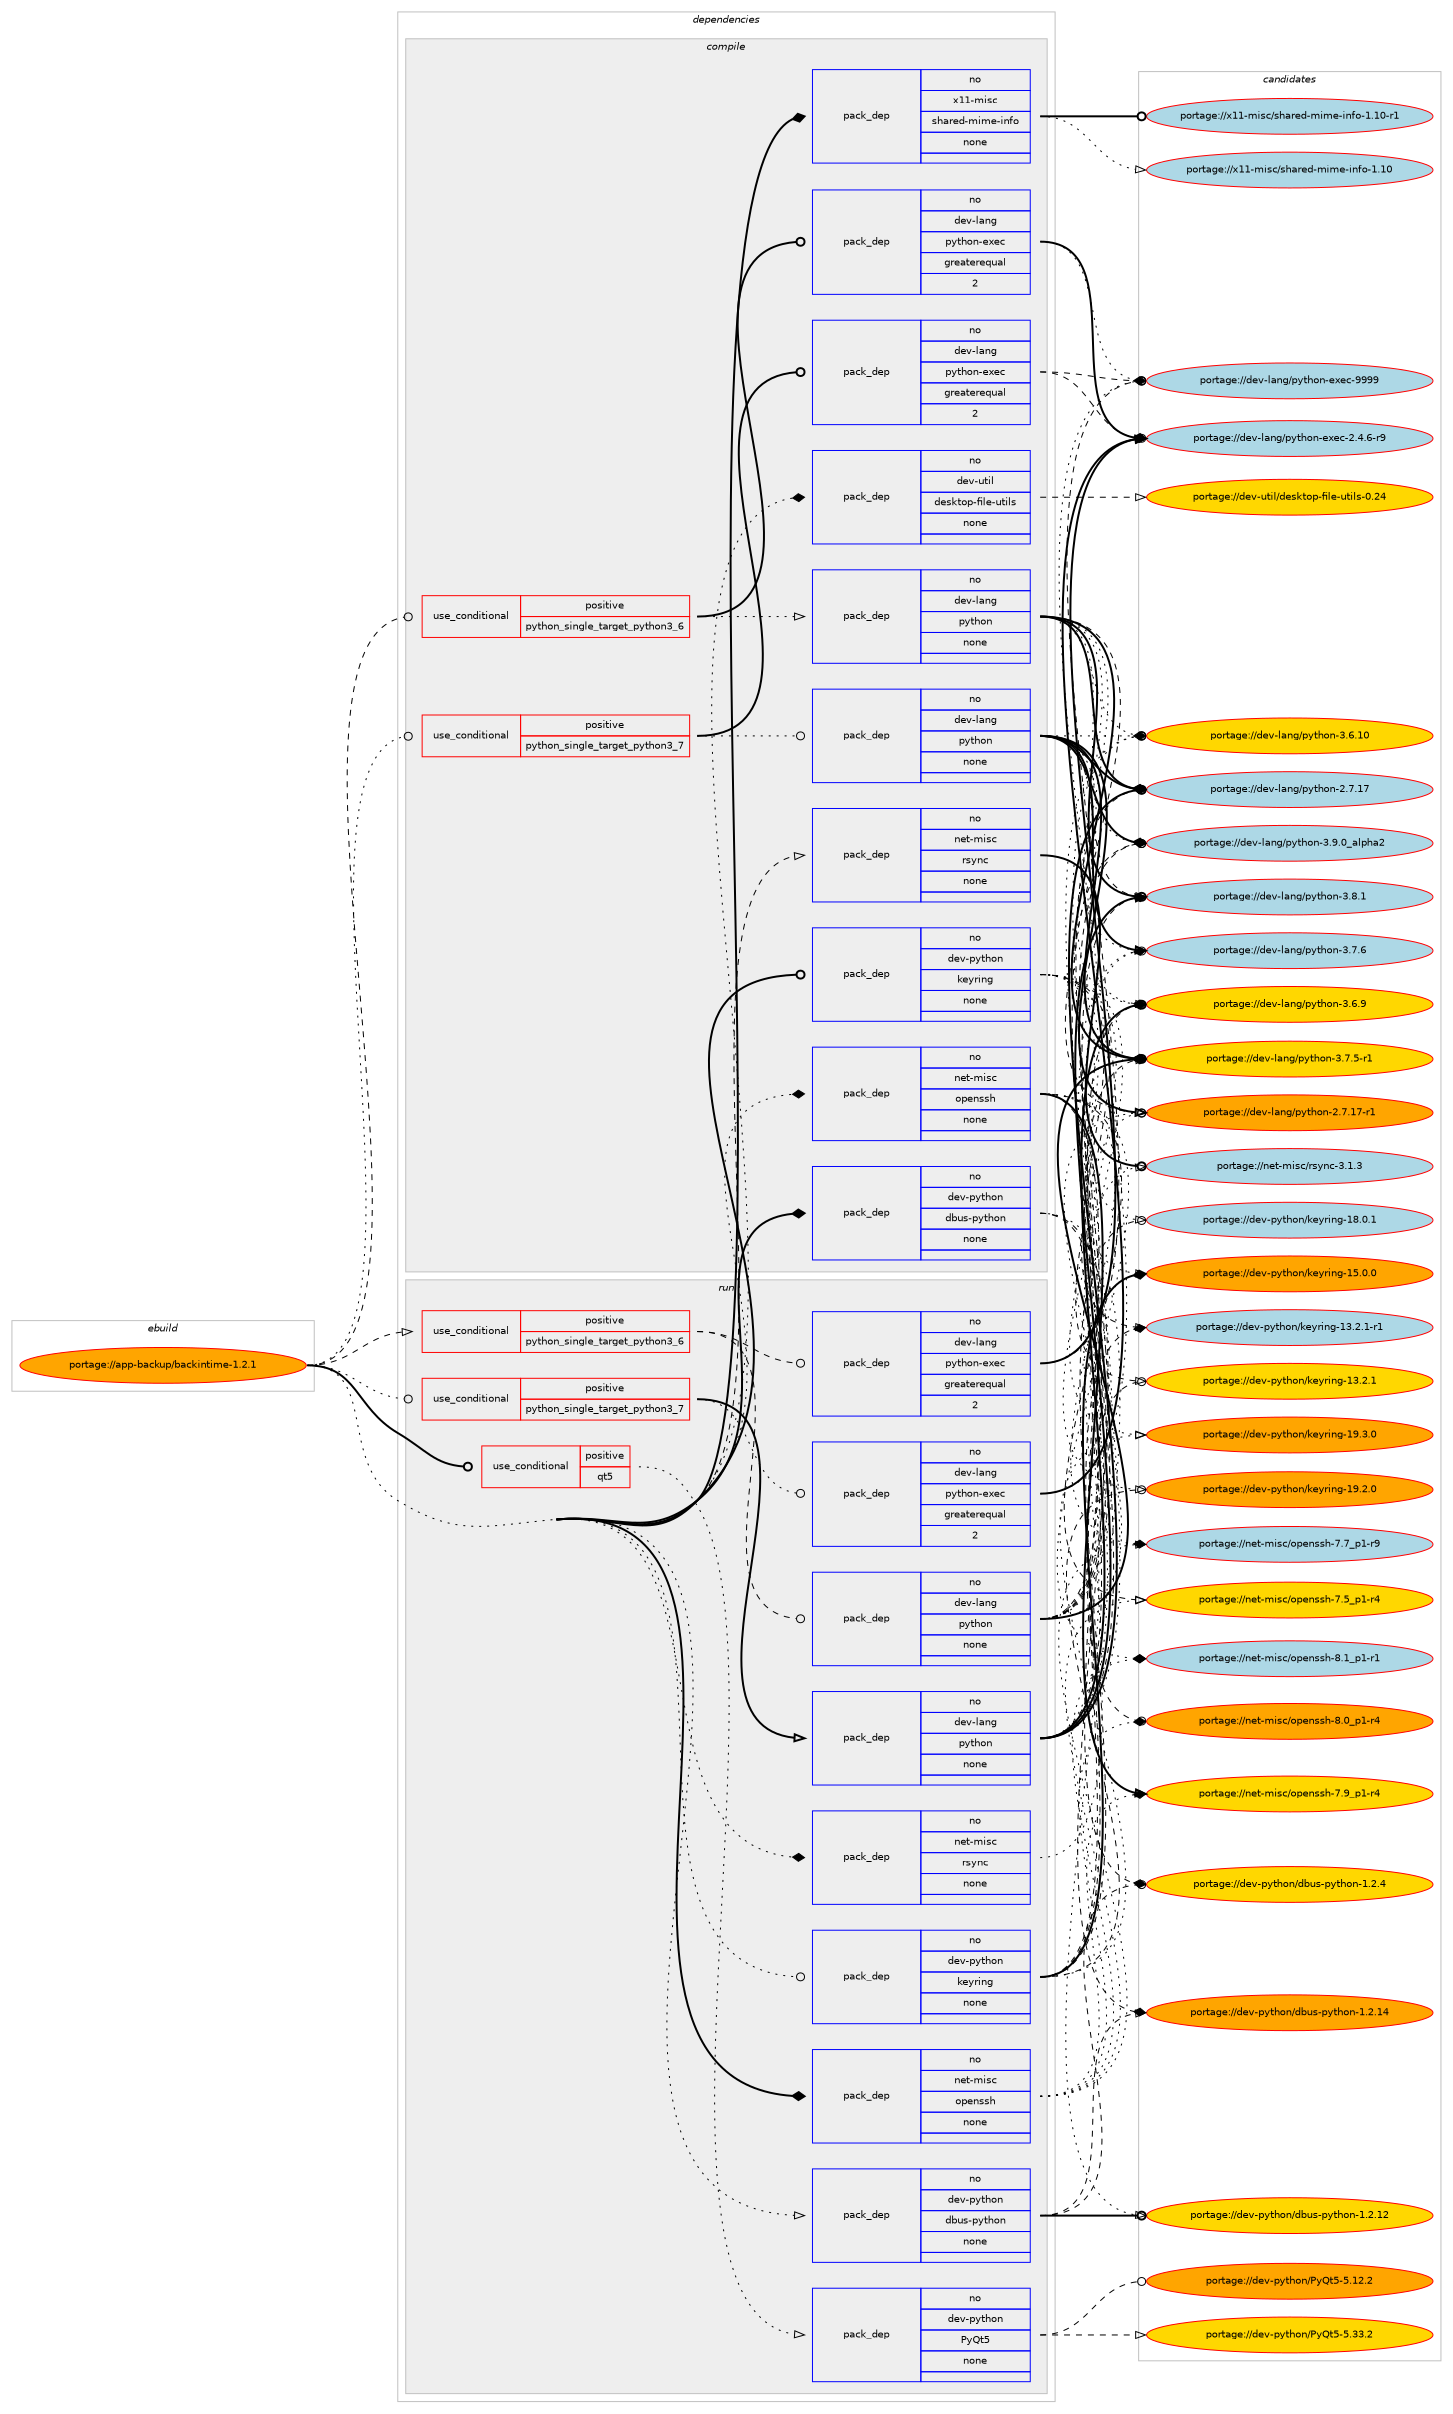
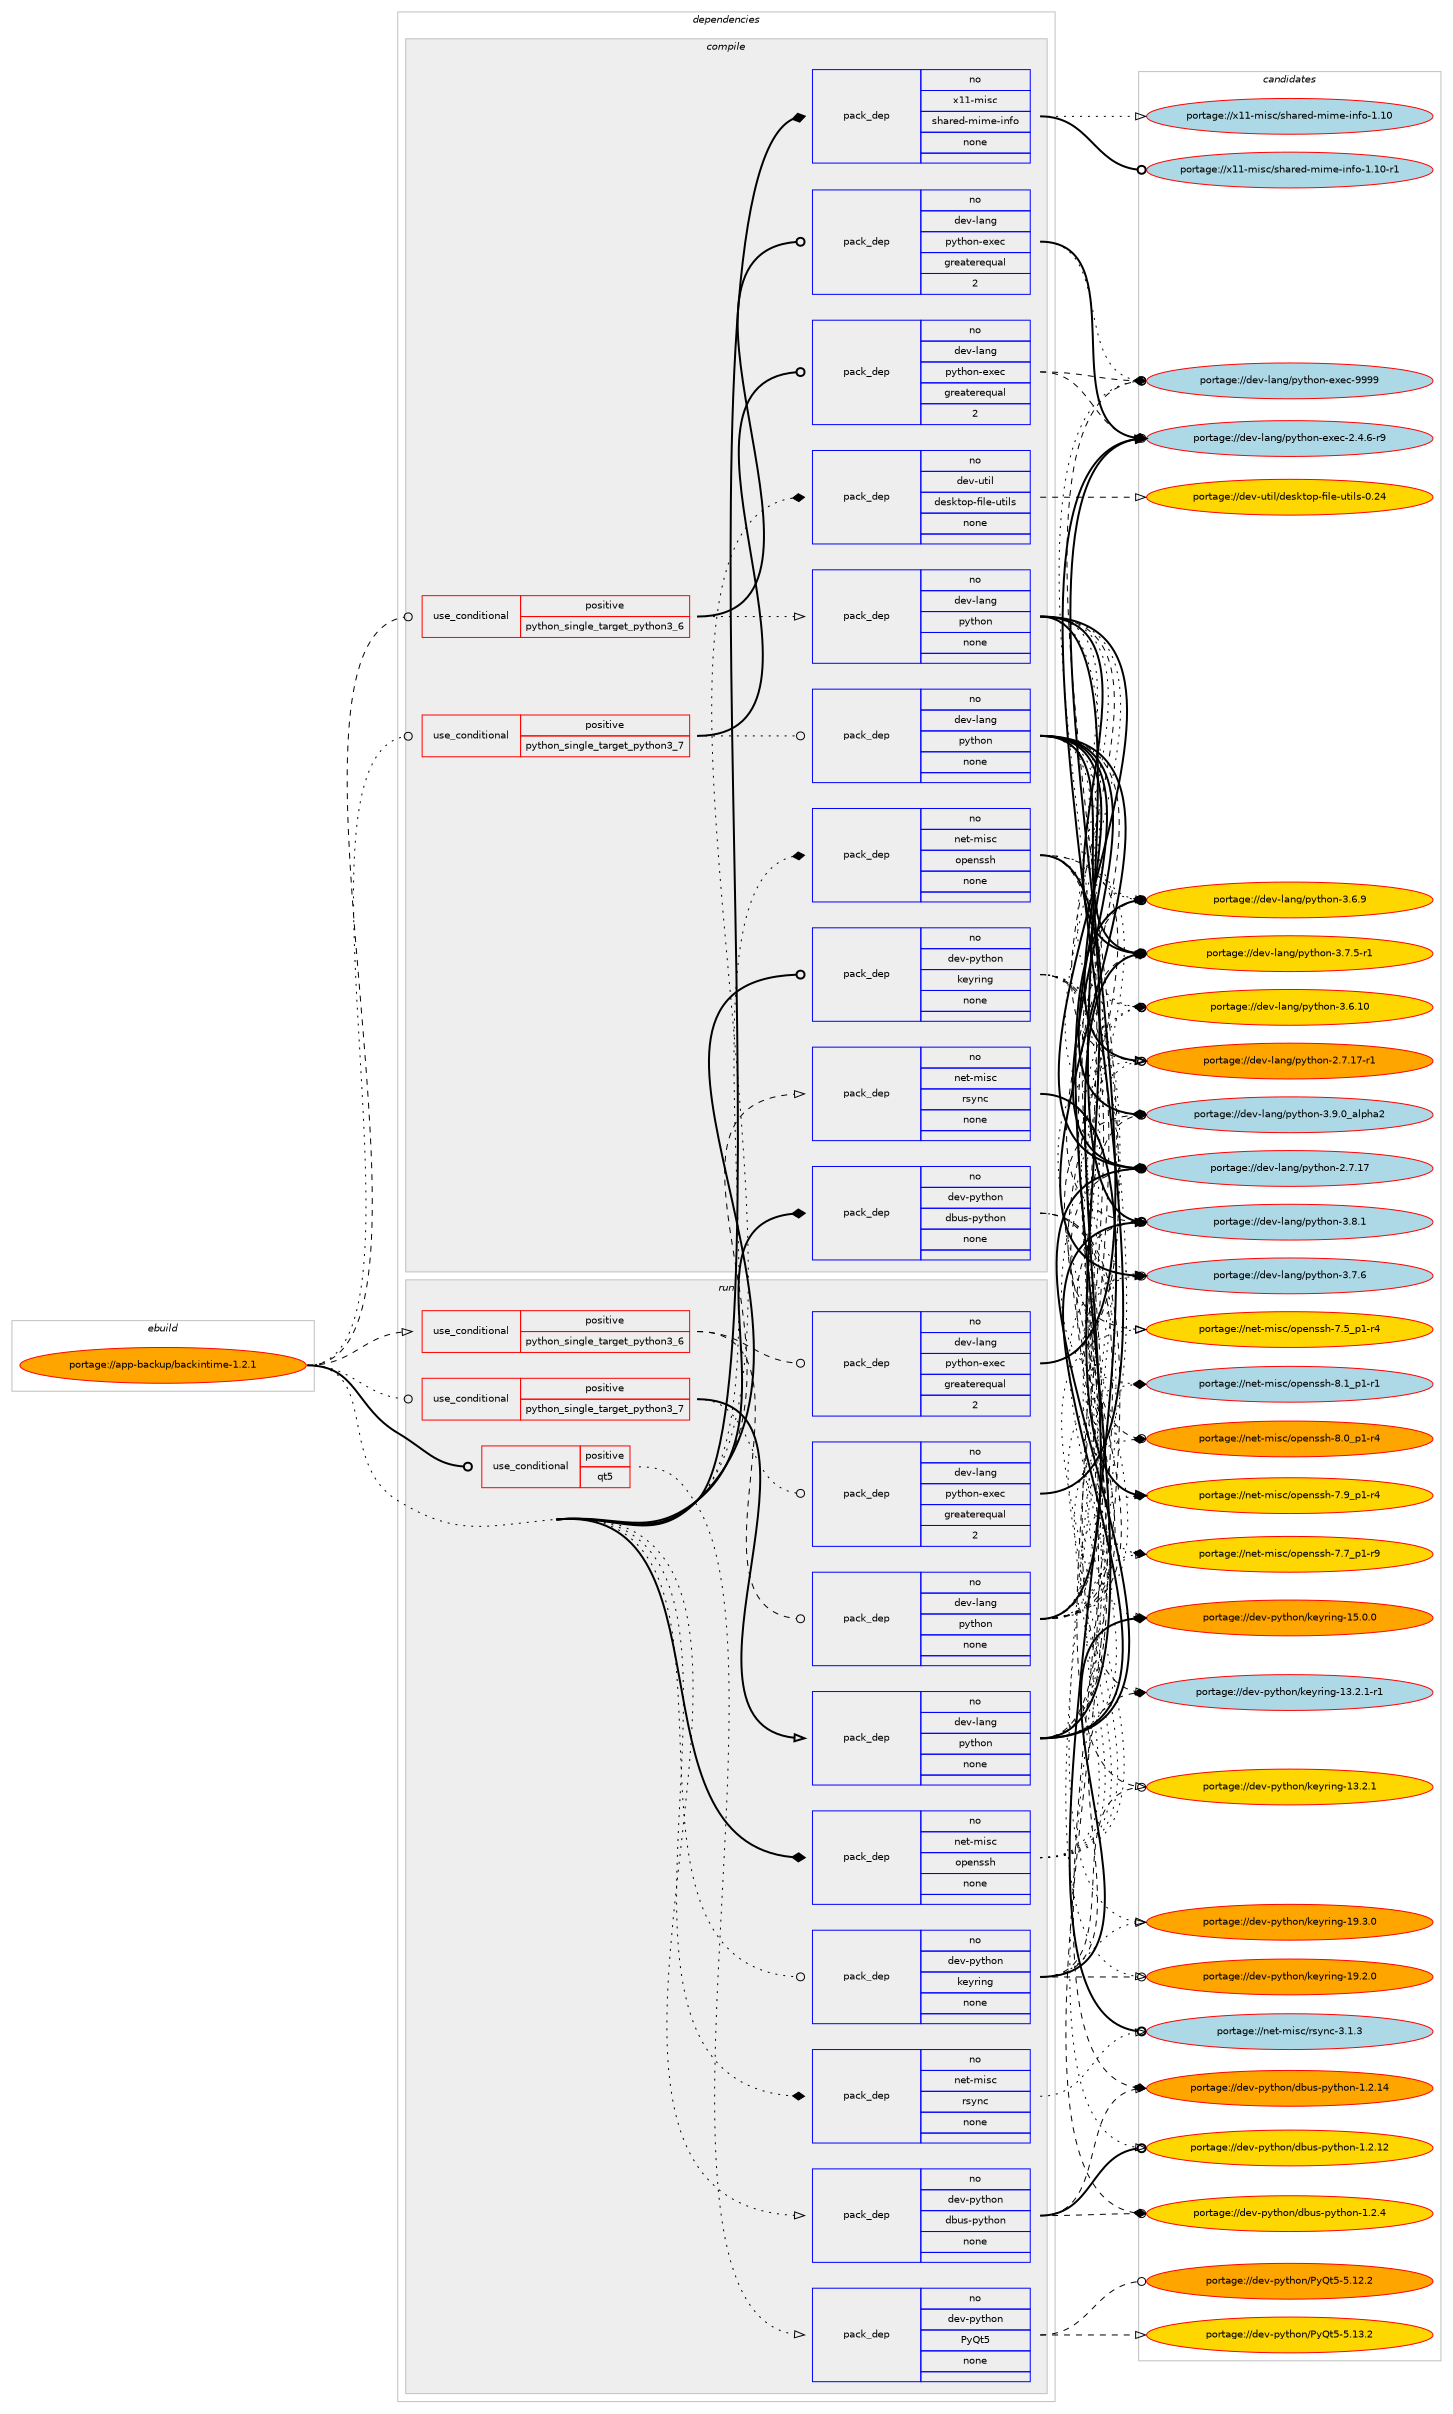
(1290, 1220) -> none
(1290, 1544) -> (1290, 1554)
(1290, 2335) -> (1290, 2335)
